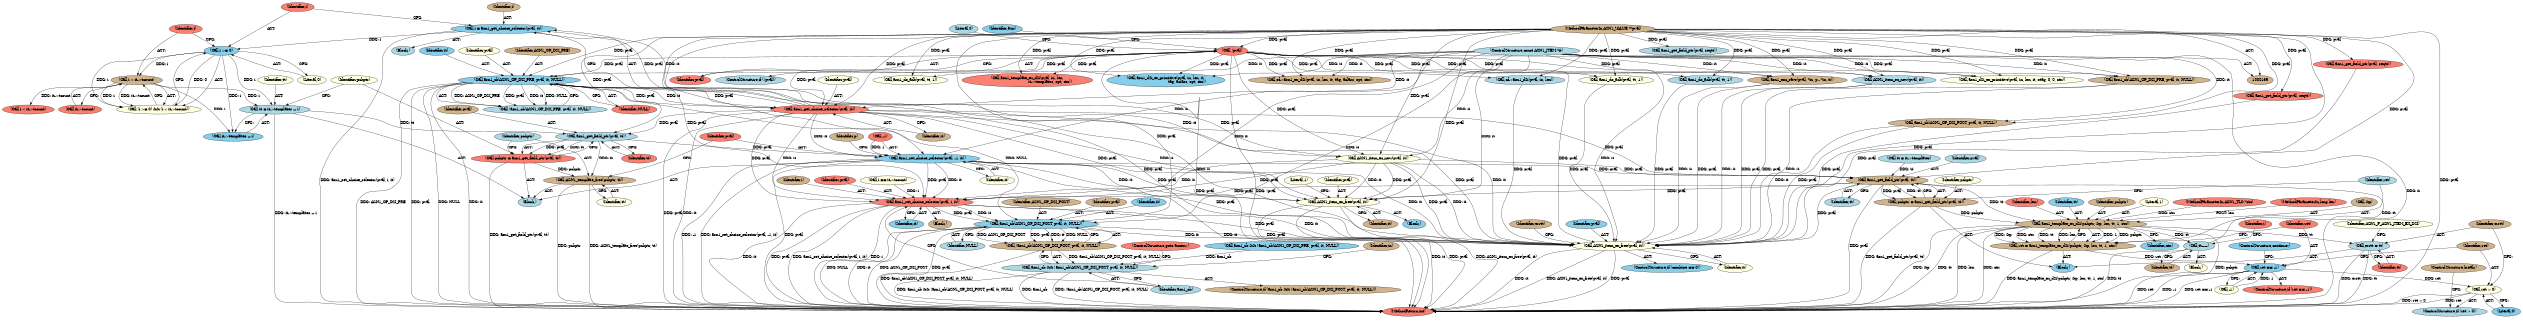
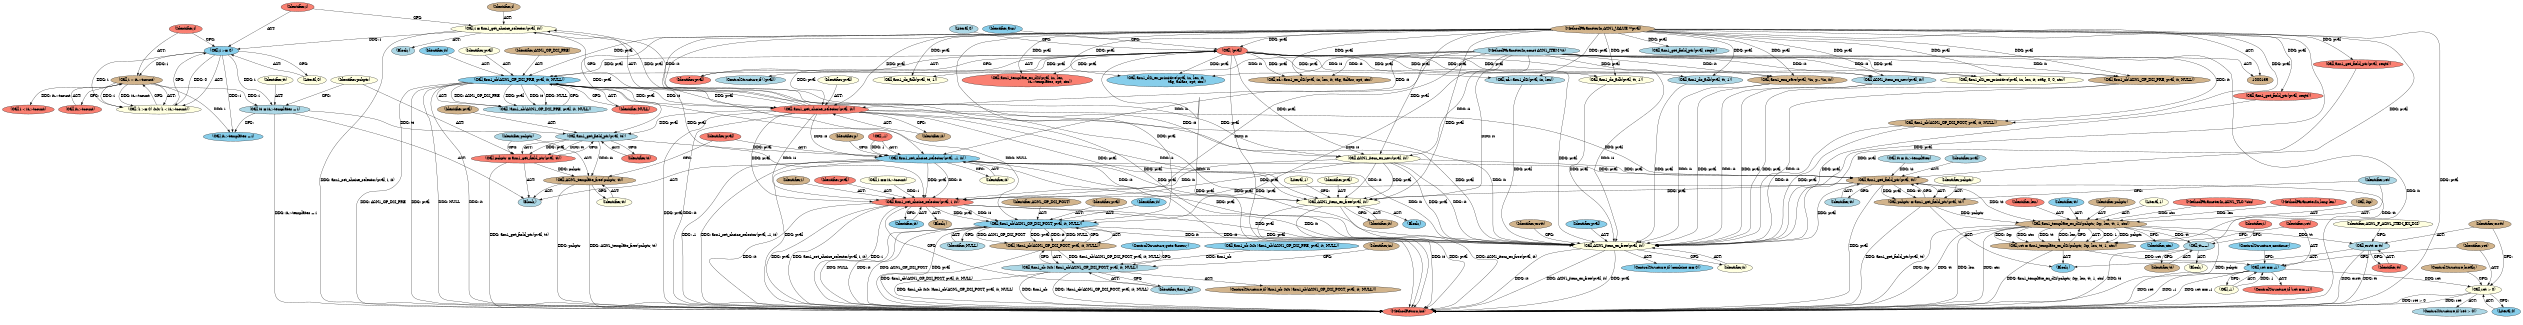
(504, 29) -> (504, 29)
(1527, 51) -> (1527, 51)
(257, 125) -> none
(2225, 213) -> (2225, 213)
(1161, 246) -> (1161, 246)
(2452, 288) -> (2475, 276)
